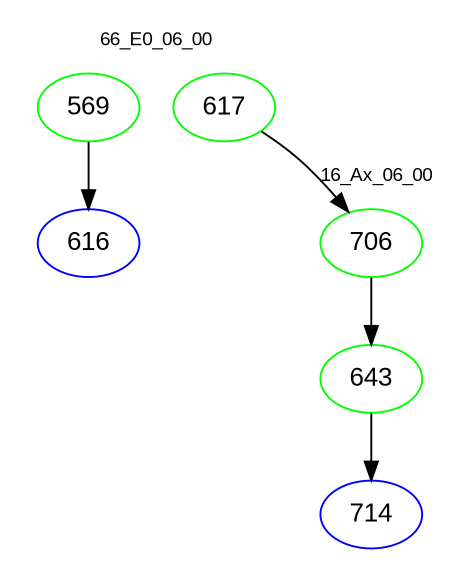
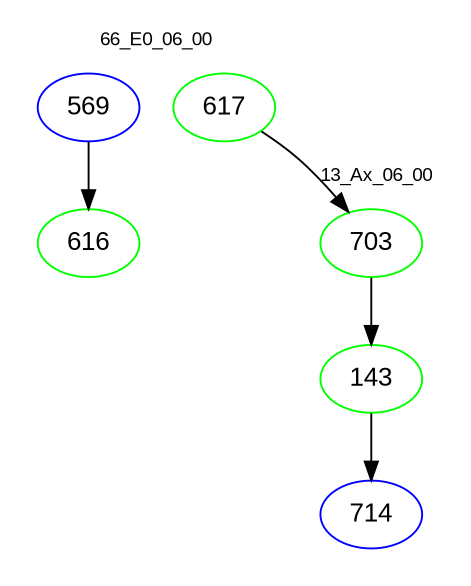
(89, 107) -> (89, 107)
(377, 176) -> (377, 176)
(89, 243) -> (89, 243)
(371, 243) -> (371, 243)
(371, 379) -> (371, 379)
